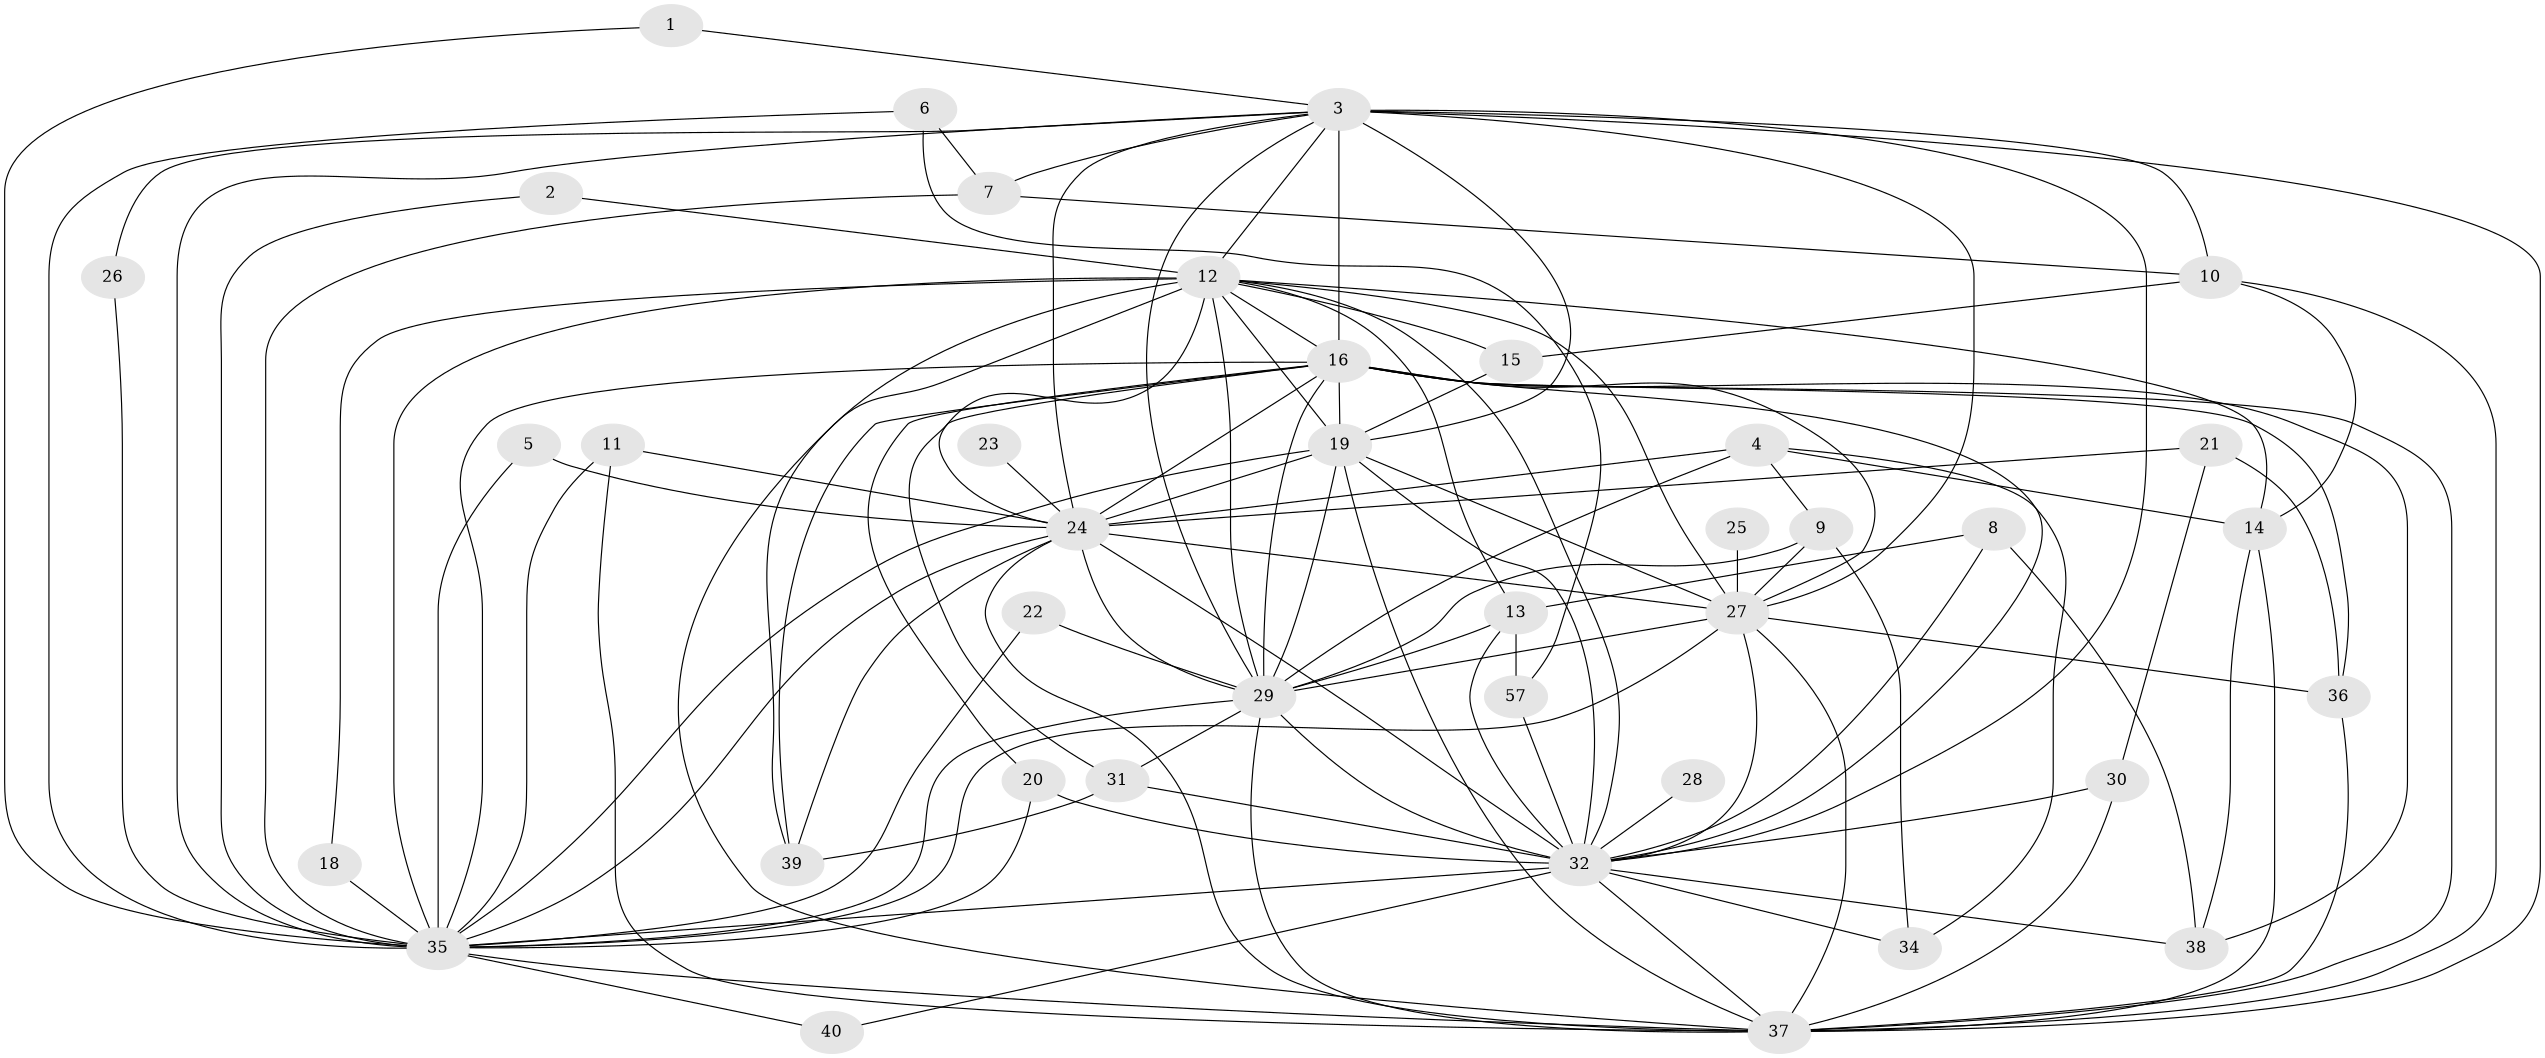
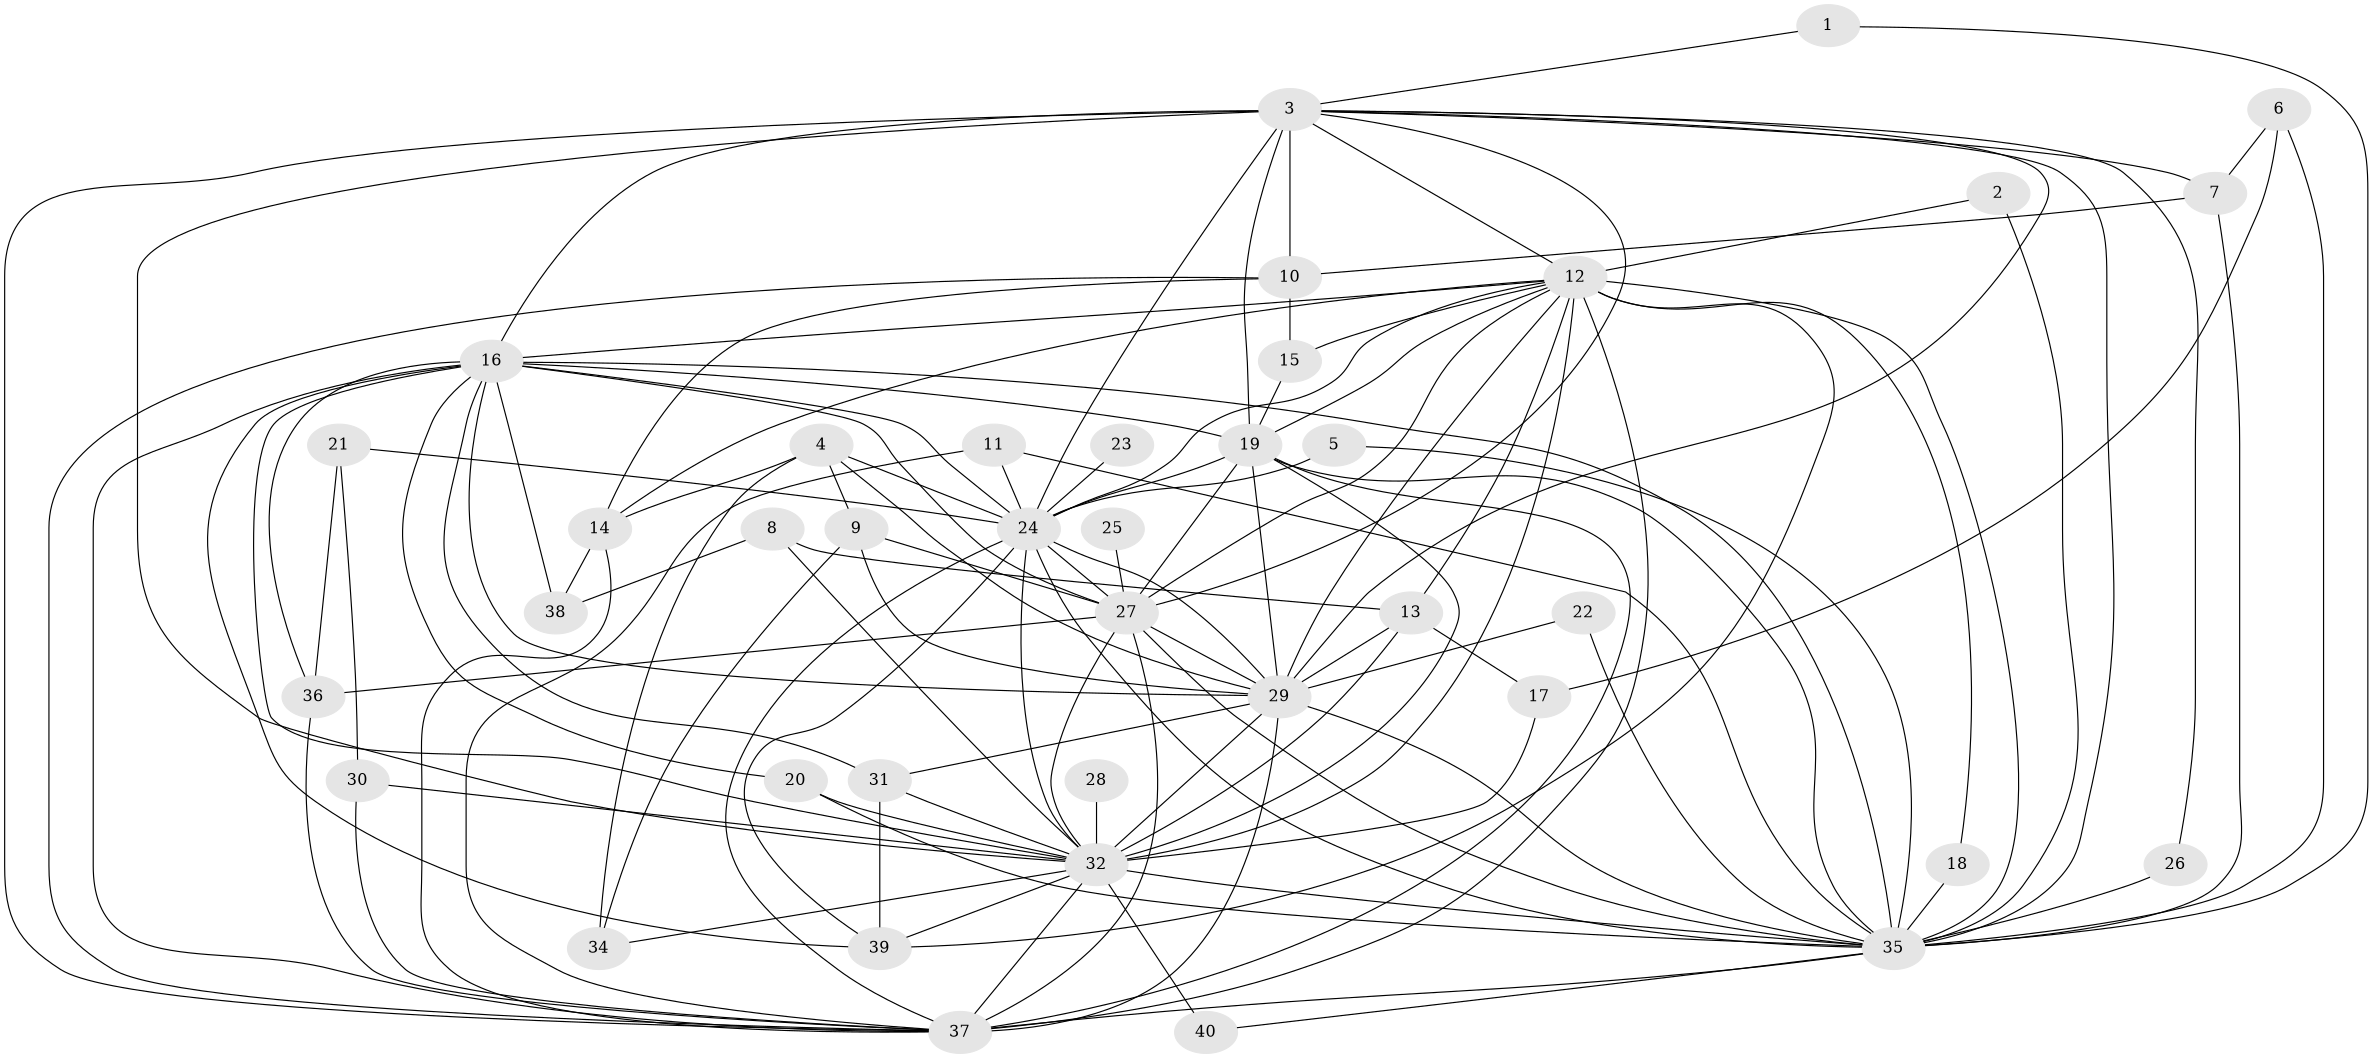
(1516, 697) -> (1539, 697)
(1888, 907) -> (988, 907)
